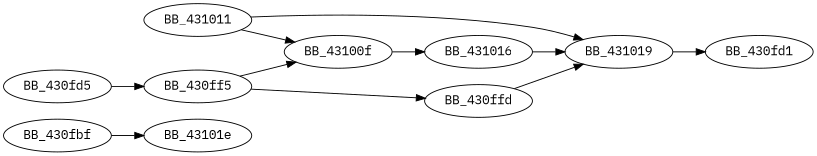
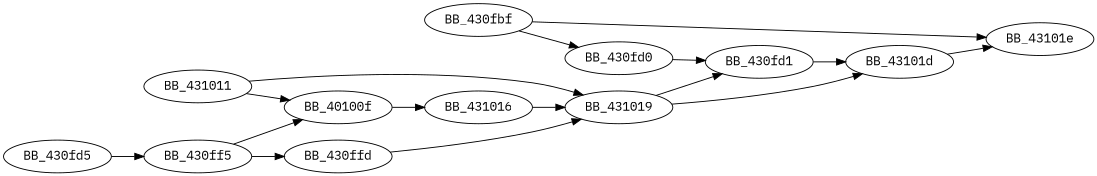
(338, 52) -> (338, 107)
none -> (619, 58)
none -> (900, 62)
